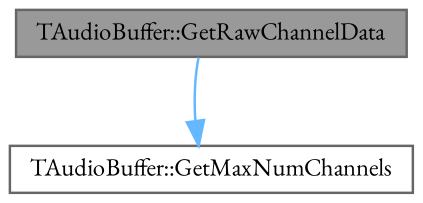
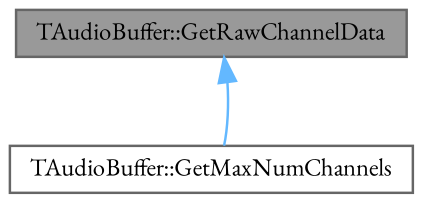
(195, 89) -> (228, 114)
